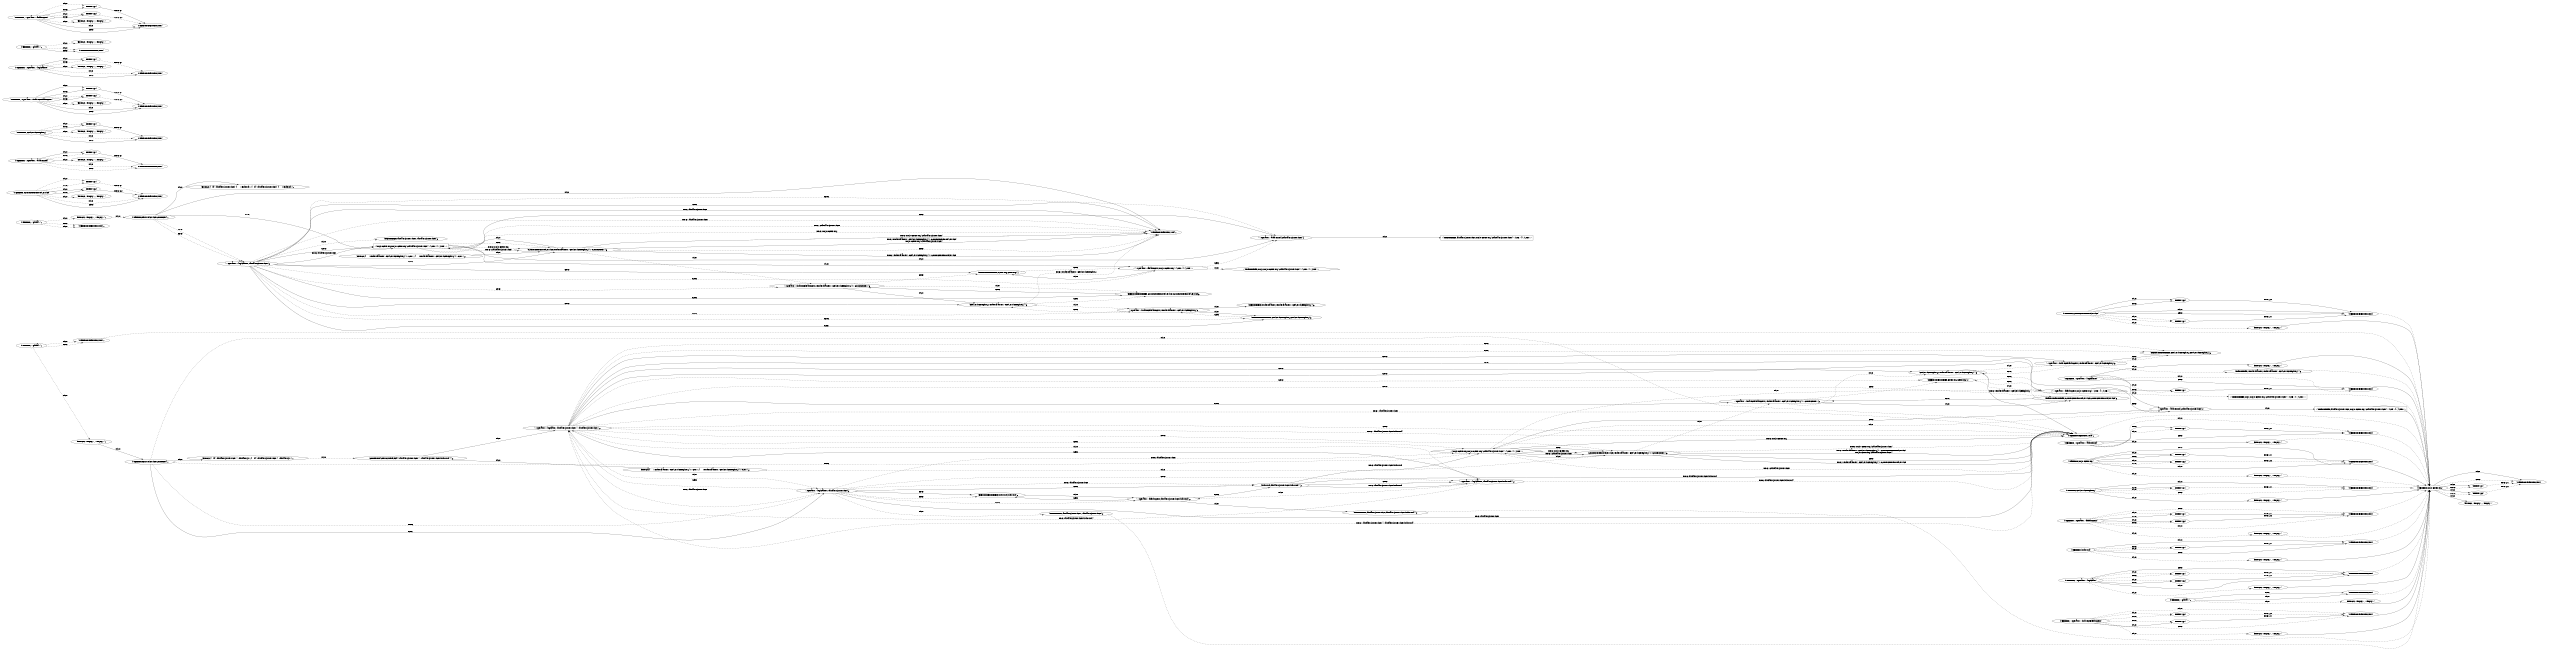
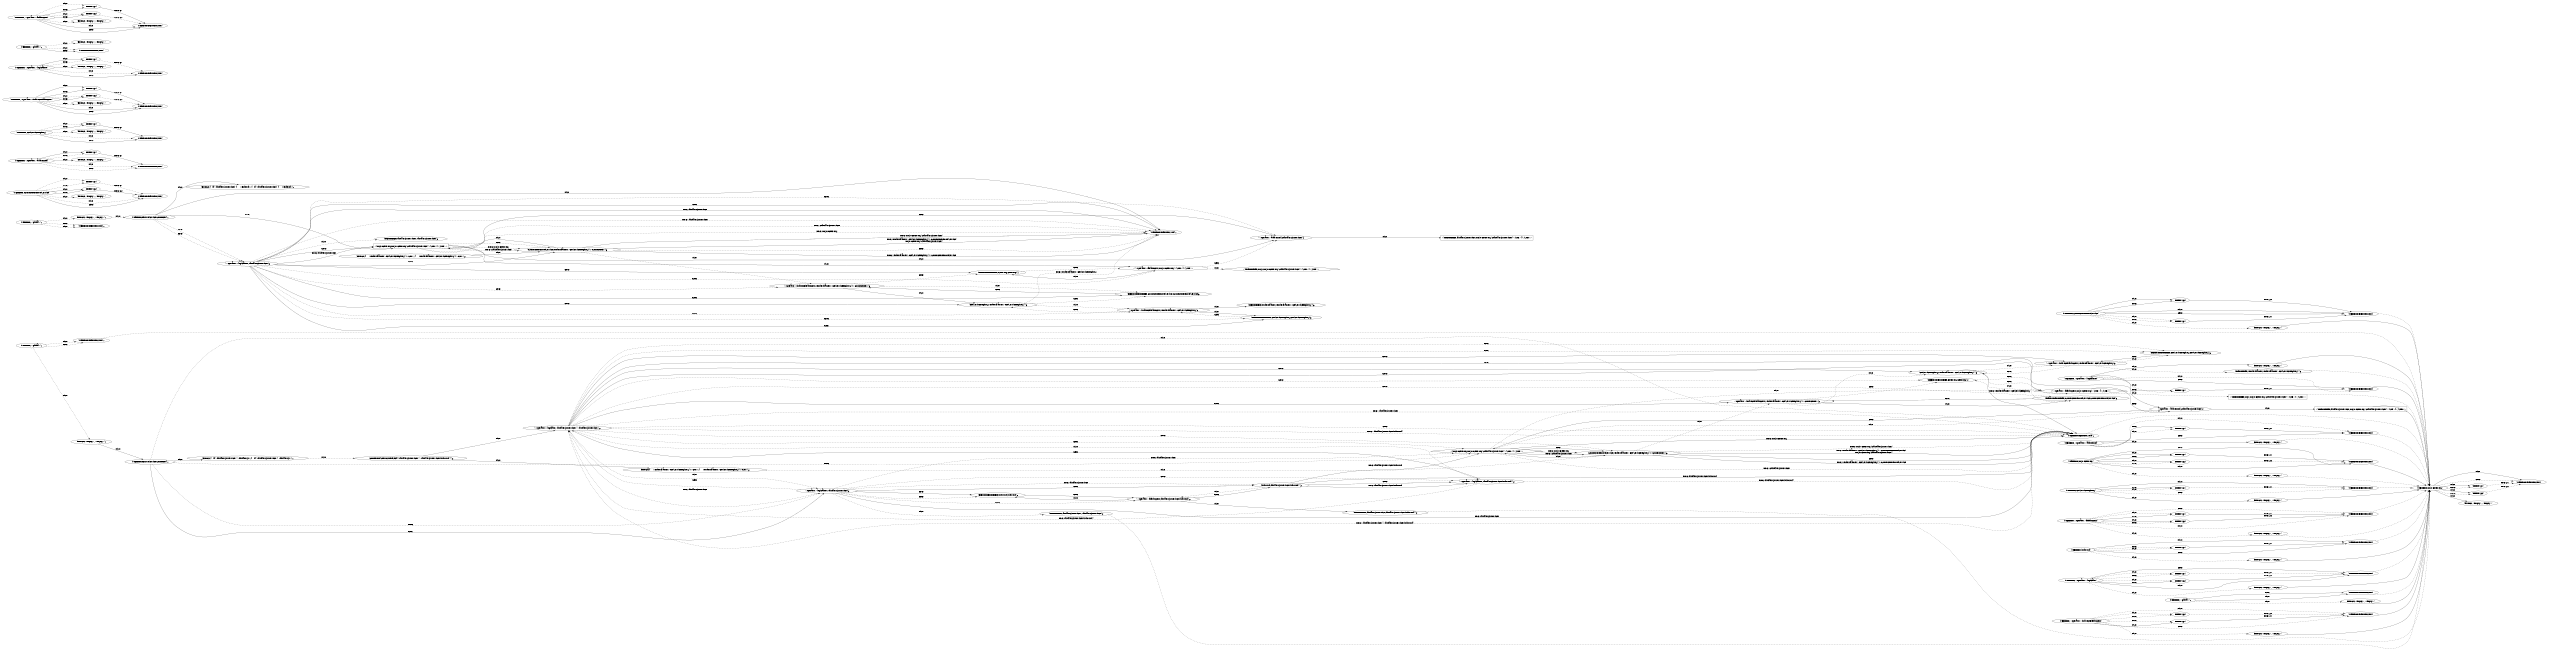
(1076, 494) -> (1076, 494)
(1335, 494) -> (1224, 492)
(1076, 498) -> (1076, 498)
